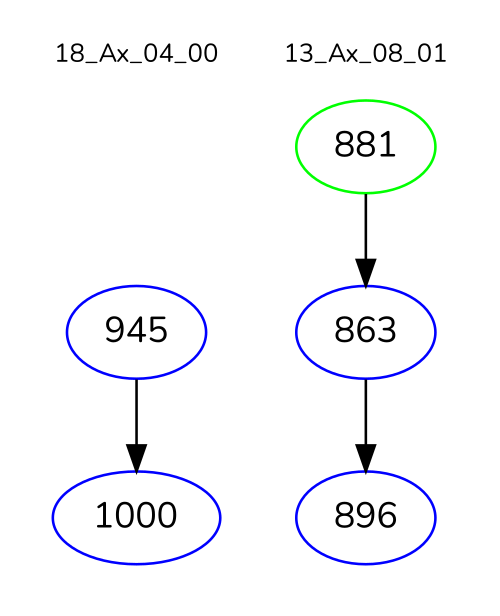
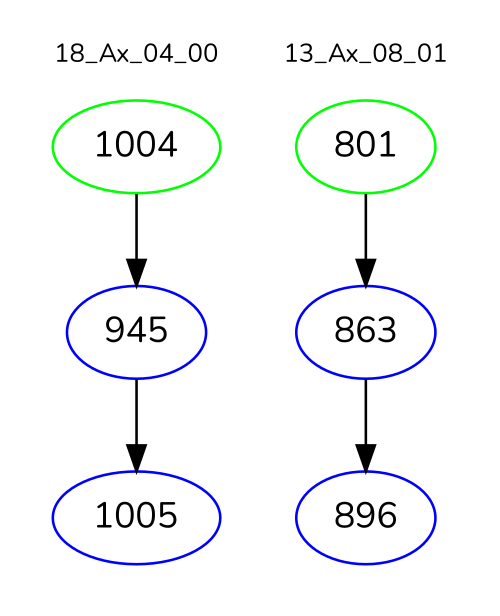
none -> (137, 147)
(366, 147) -> (366, 147)
(137, 518) -> (137, 518)
